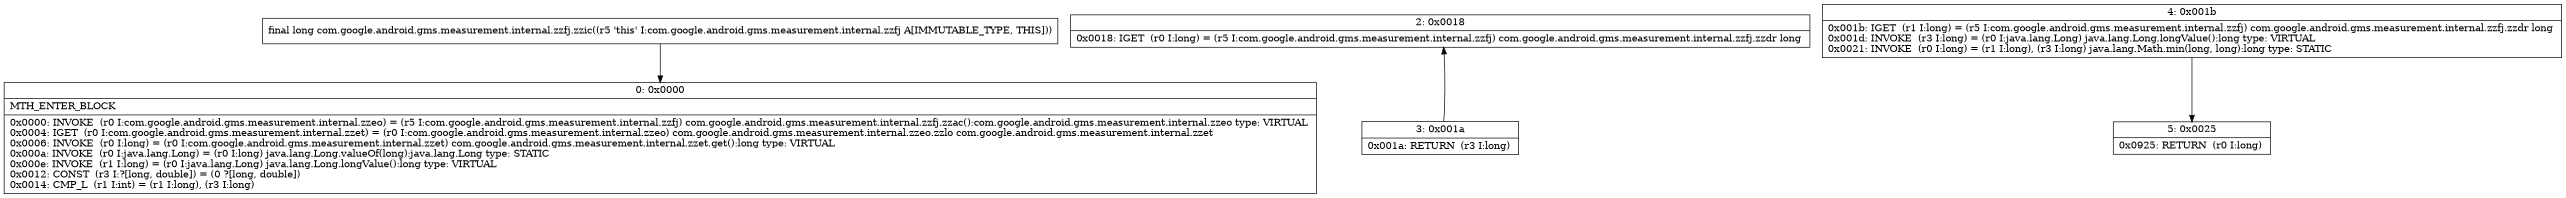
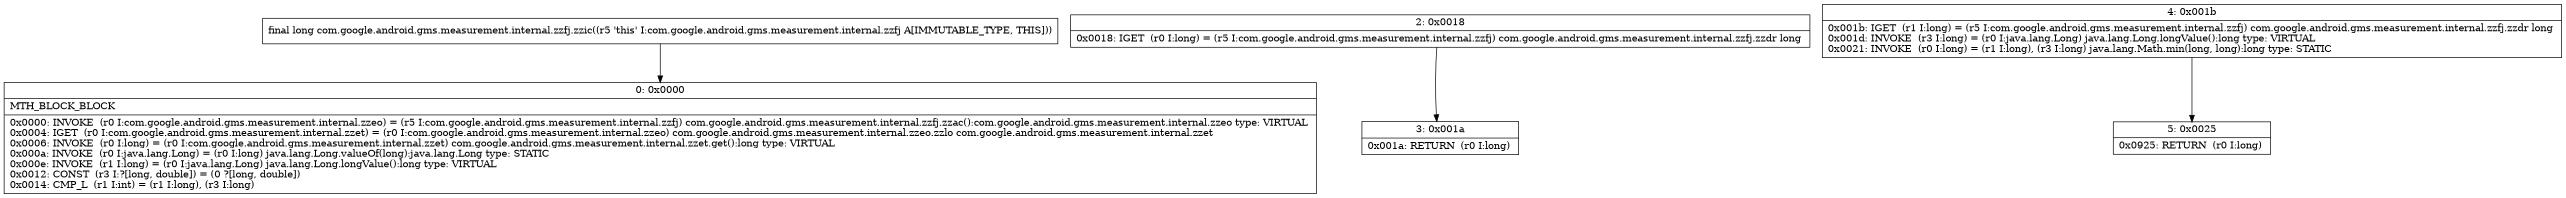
(1445, 88) -> (1436, 81)
(63, 106) -> (62, 106)
(1440, 146) -> (1440, 146)
